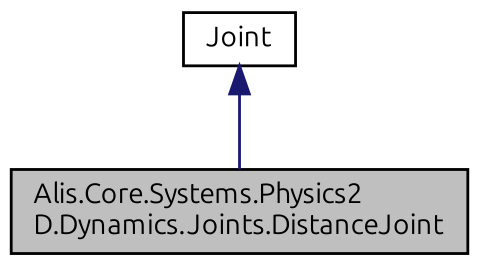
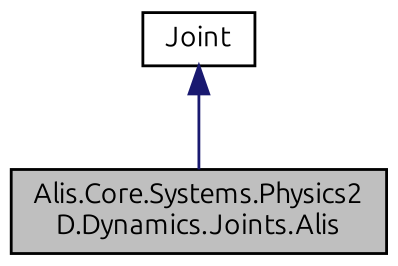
(240, 212) -> (199, 212)
